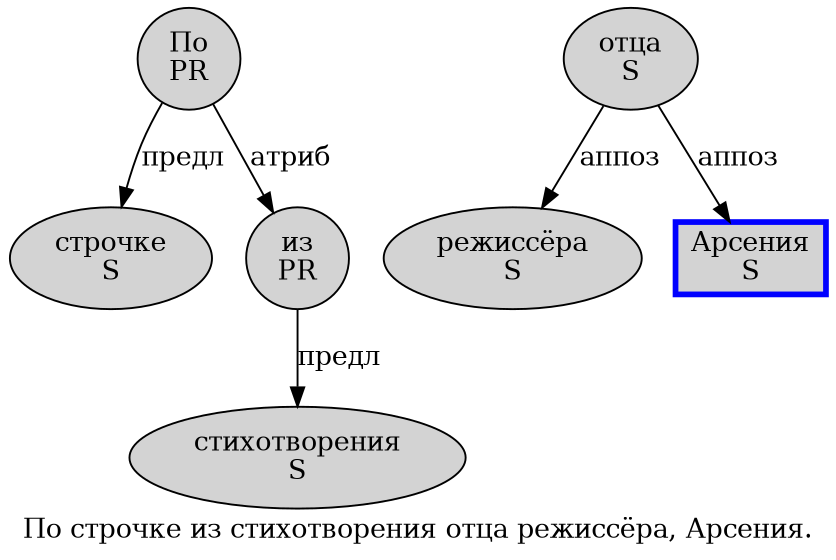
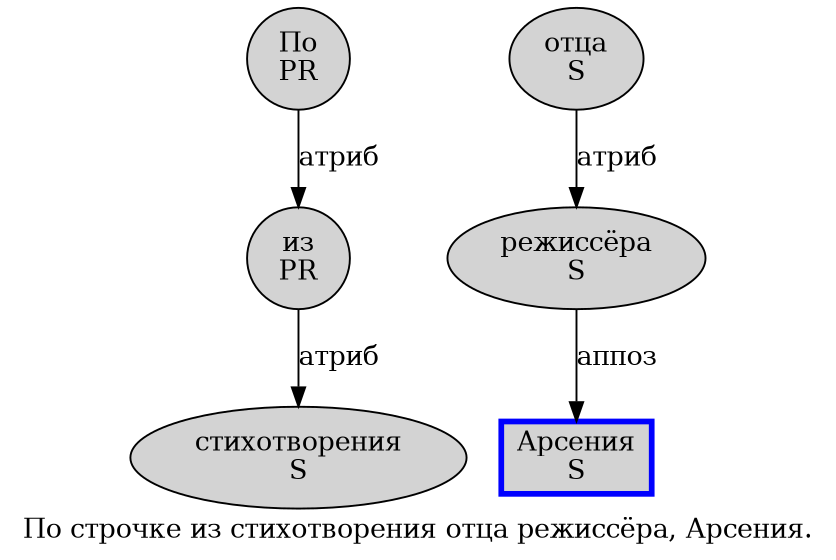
(689, 156) -> (576, 356)
(620, 159) -> (617, 159)
(111, 258) -> none
(339, 358) -> (339, 358)
